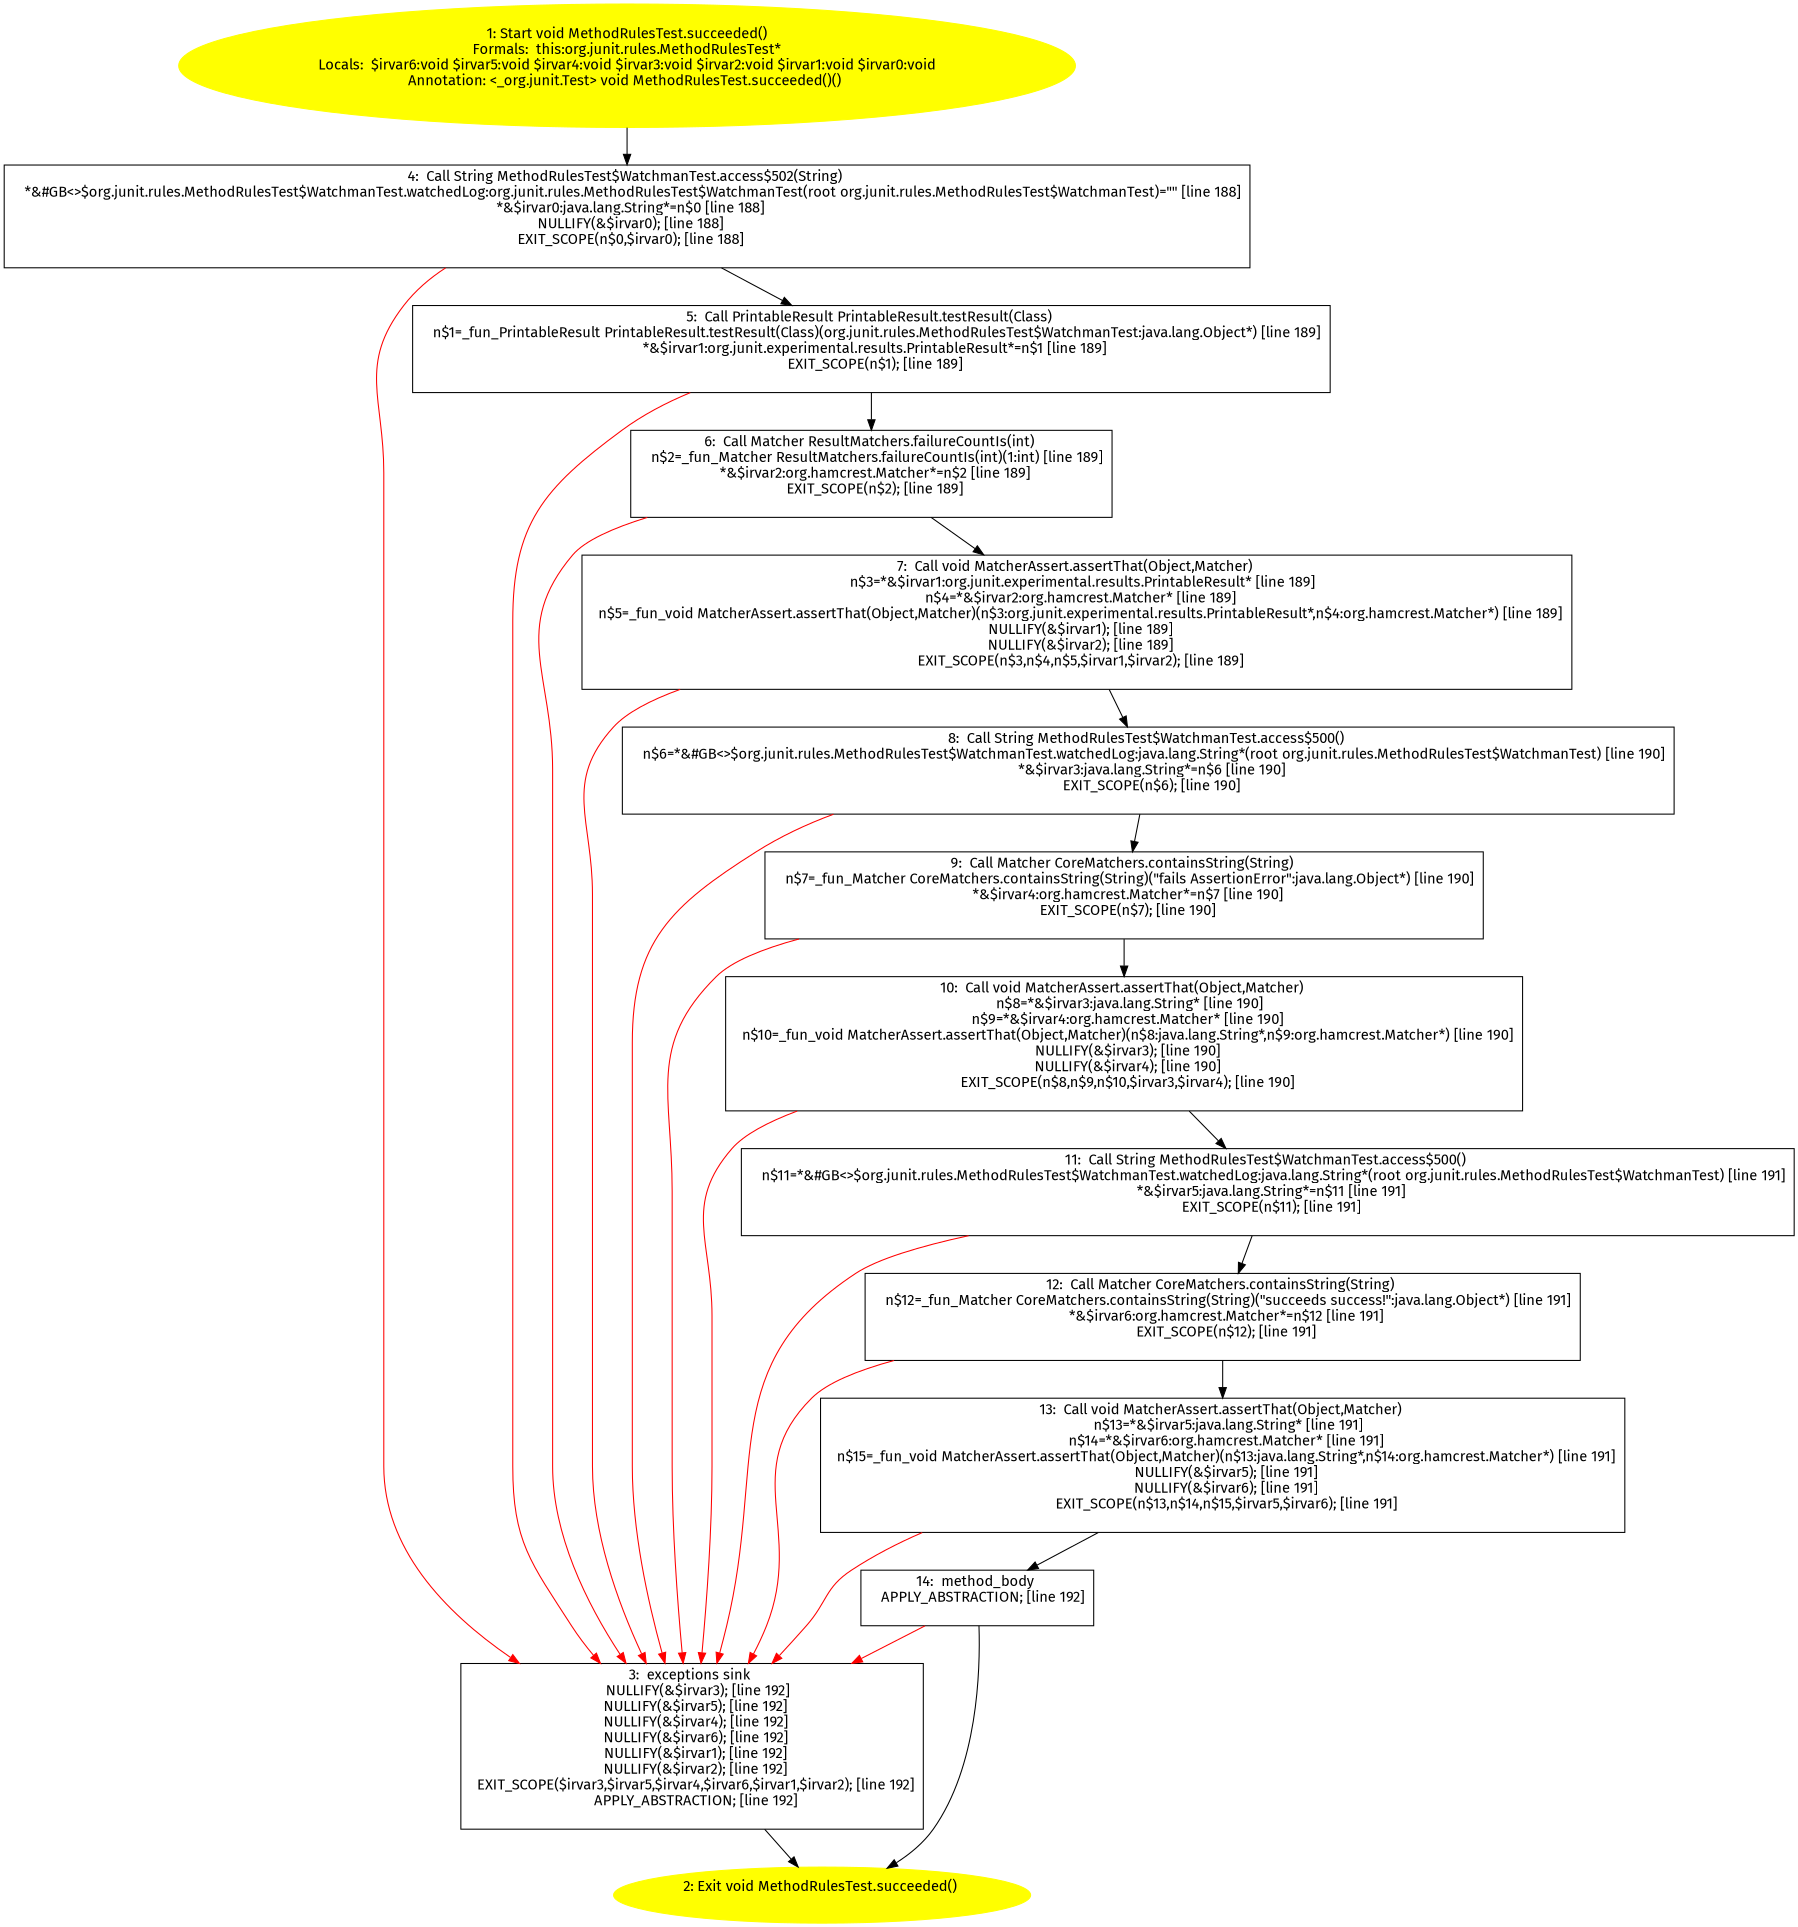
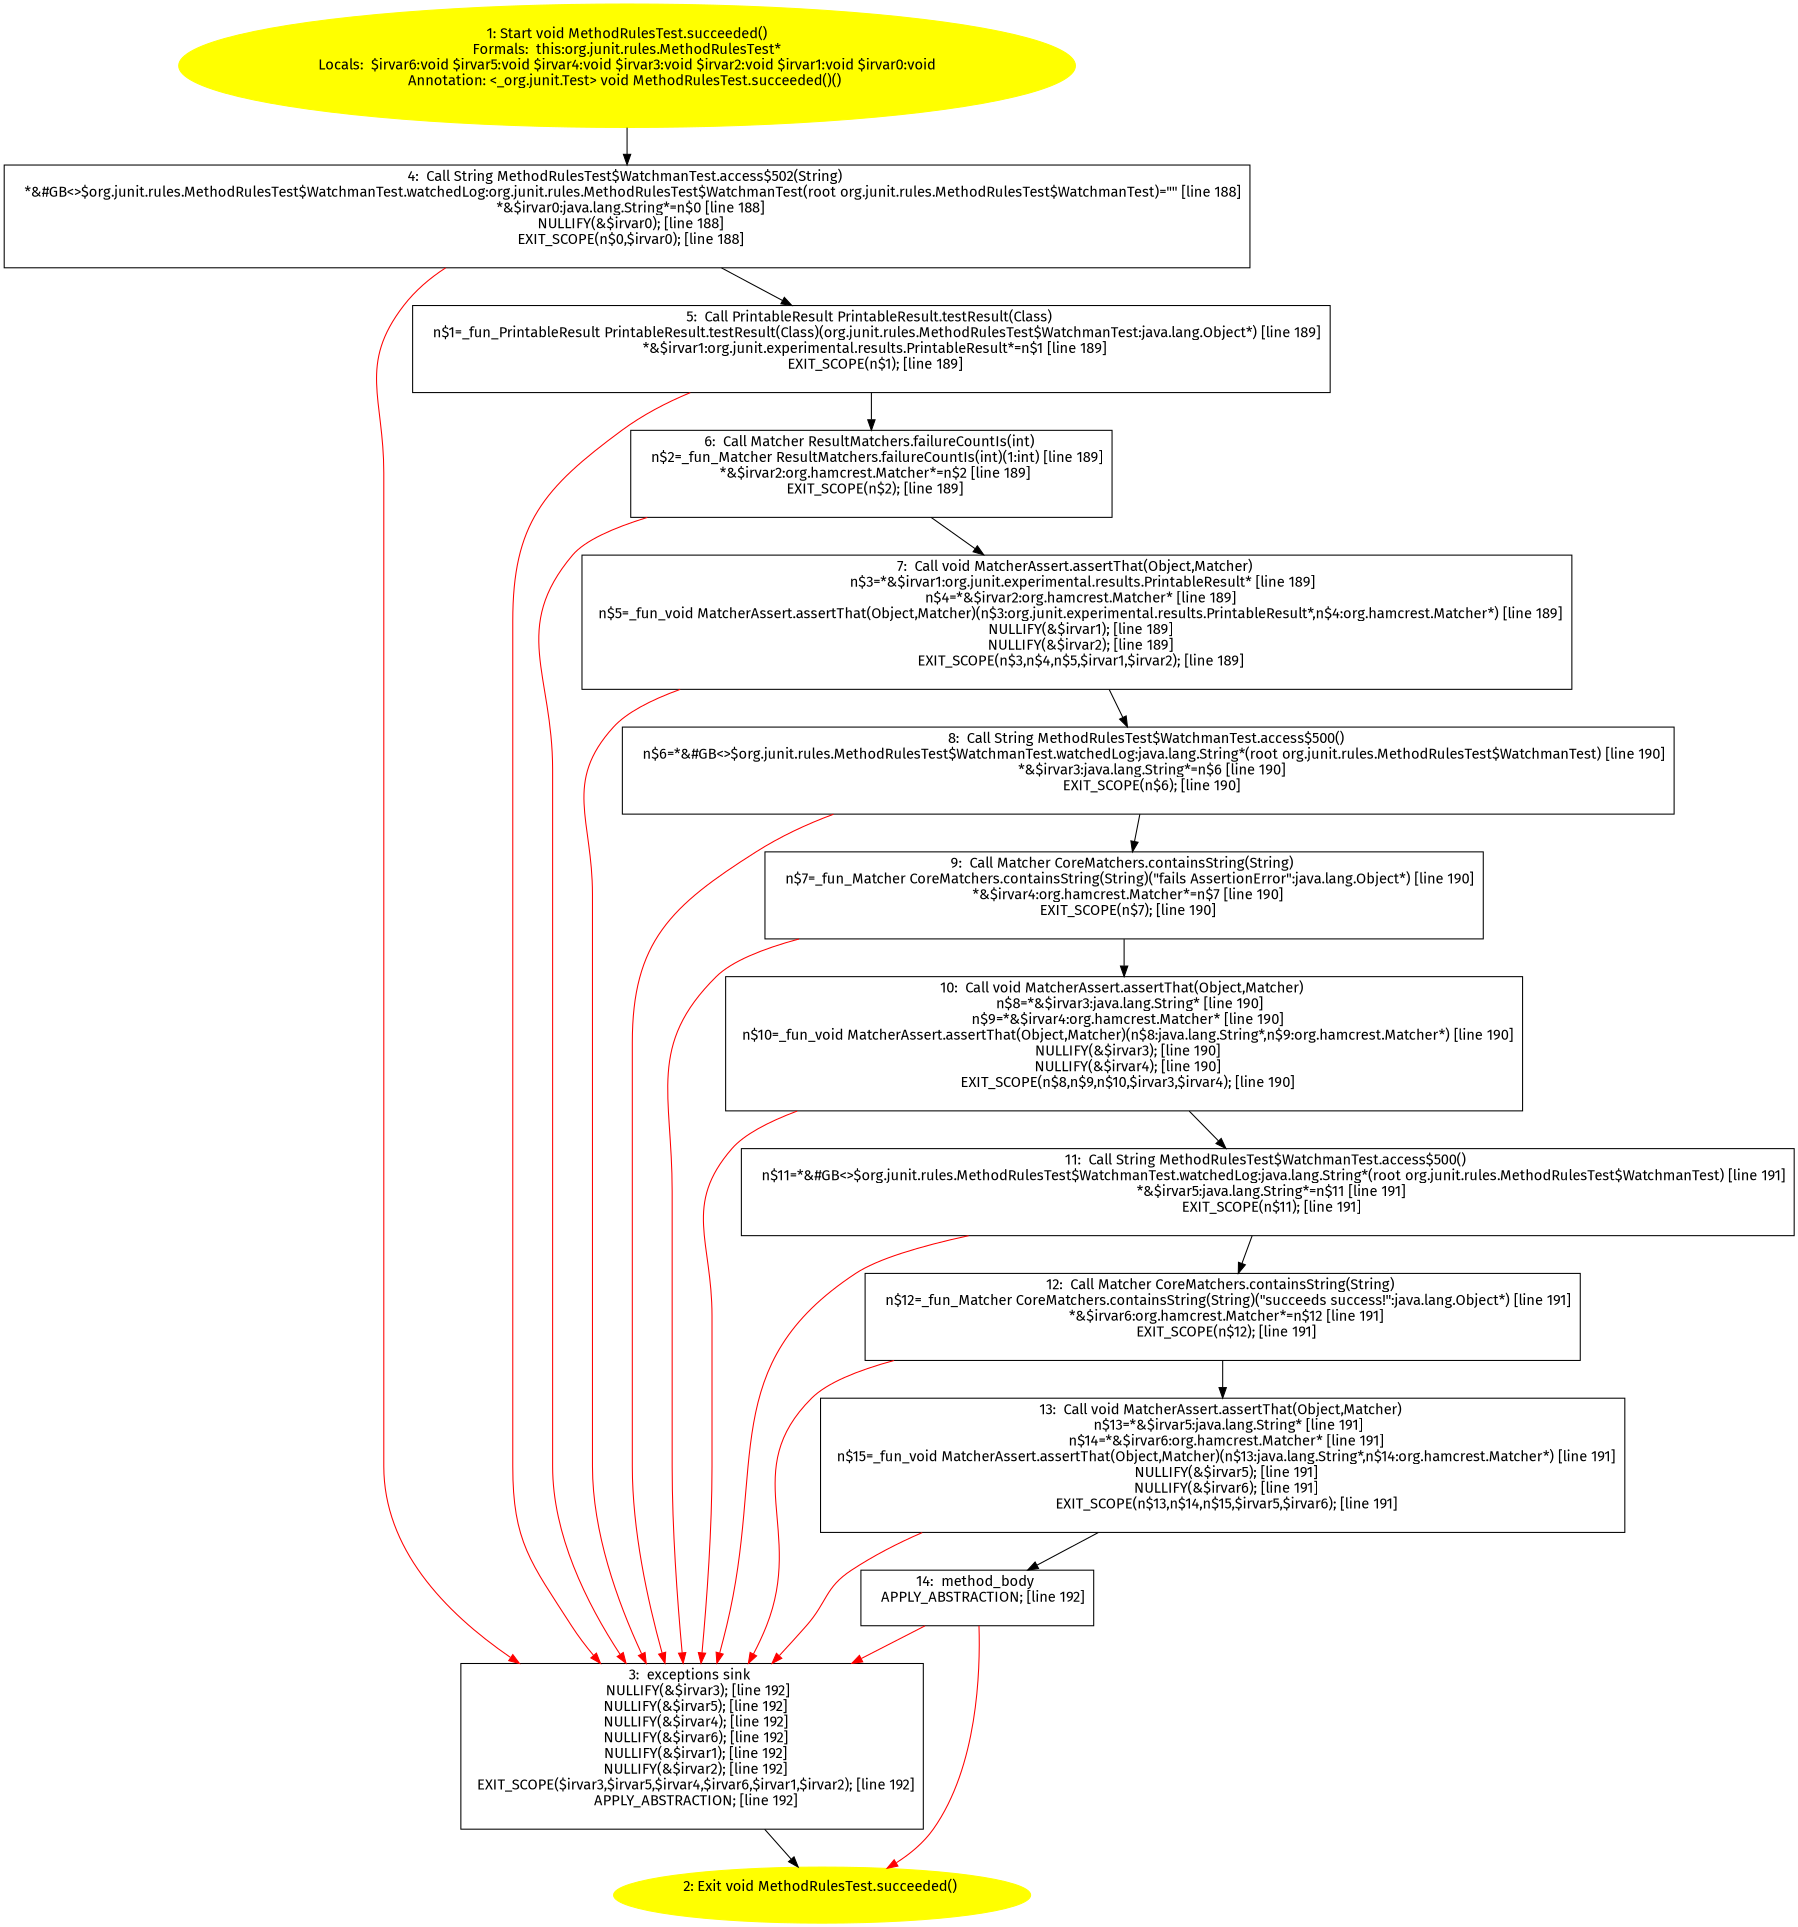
(966, 1756) -> (966, 1756)
